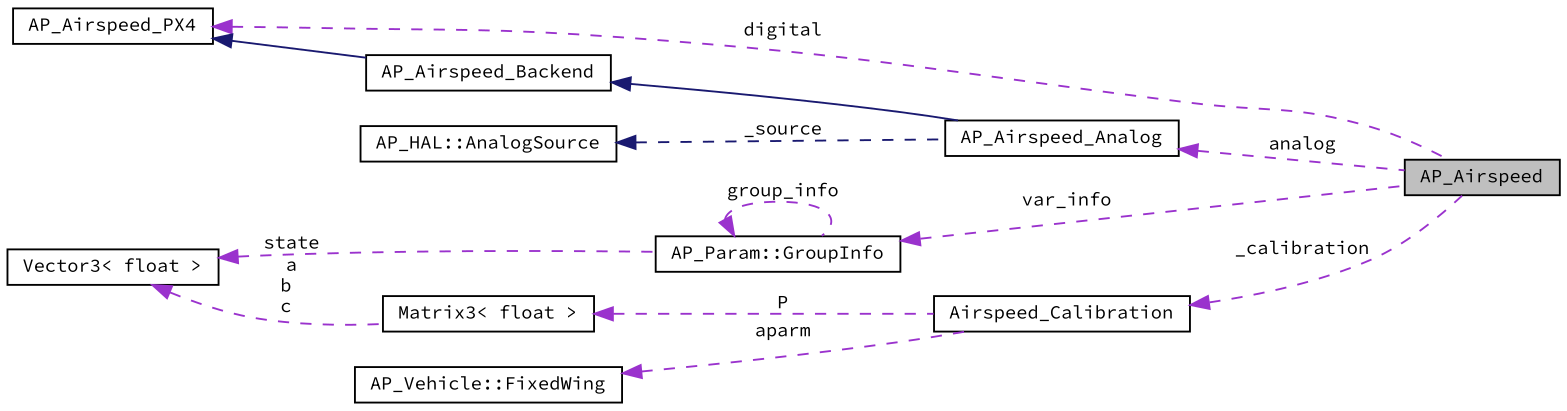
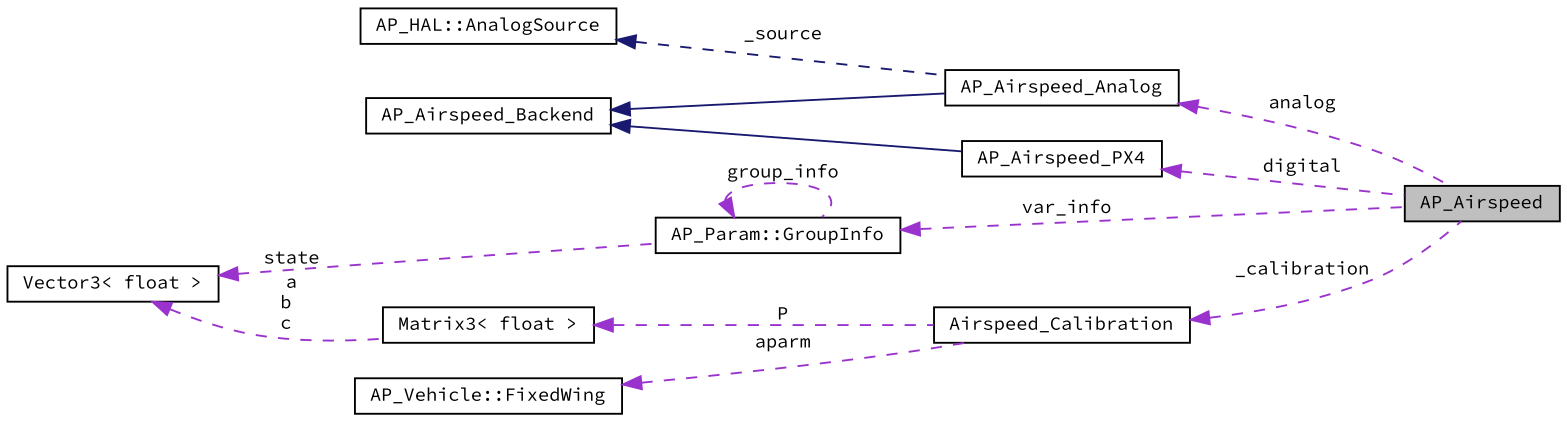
(299, 49) -> (796, 139)
